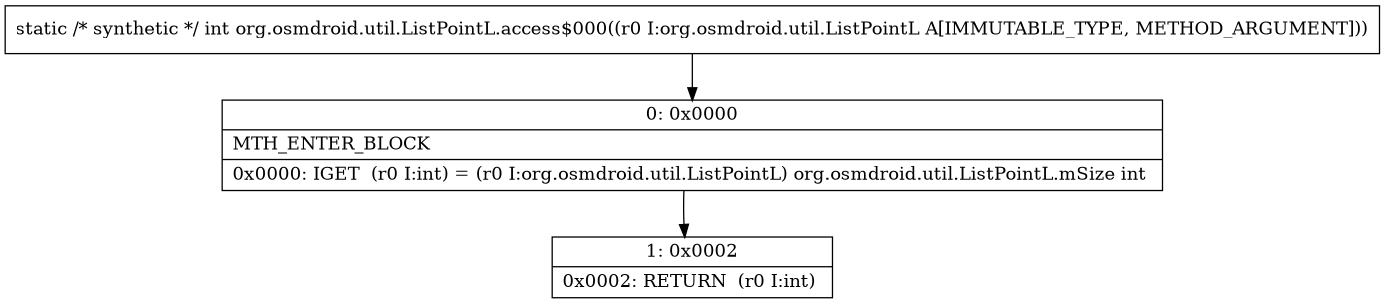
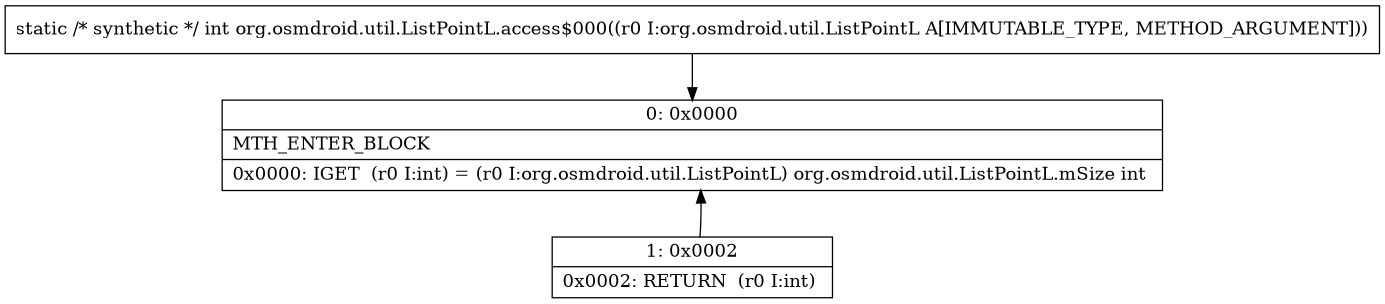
(684, 207) -> (701, 220)
